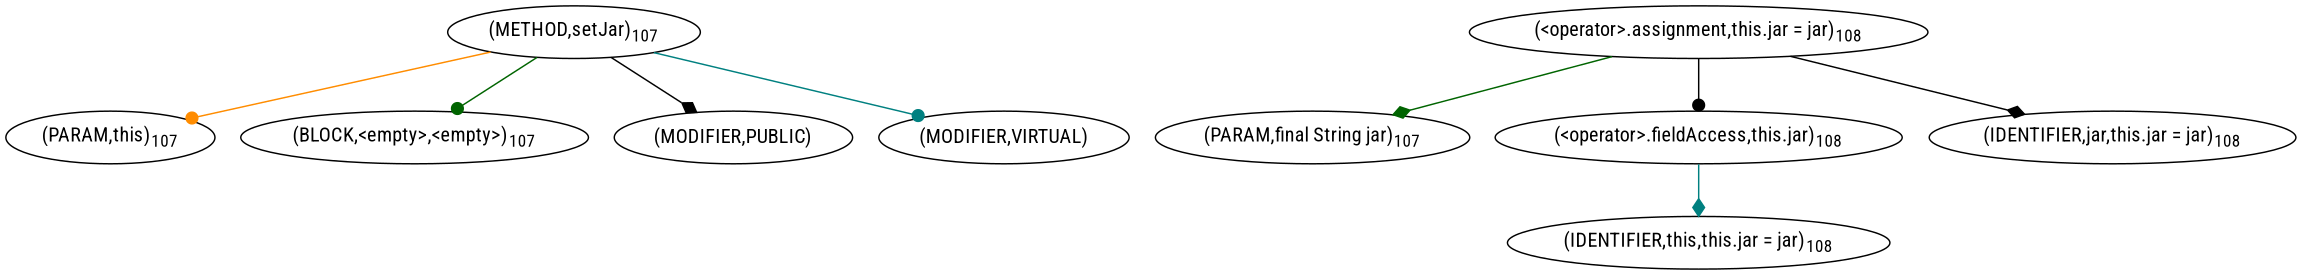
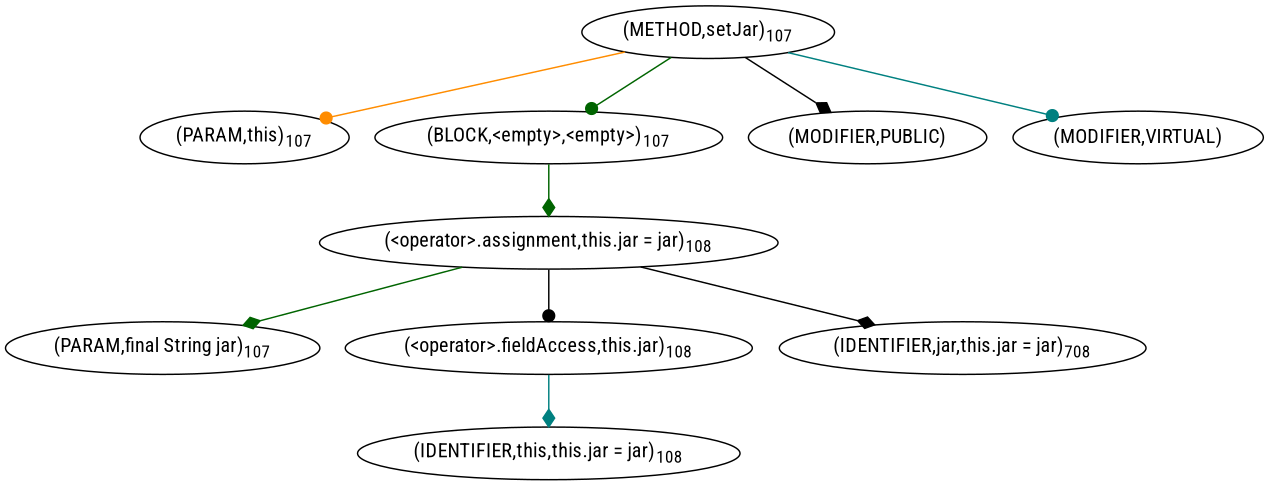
(2228, 135) -> (1078, 346)
none -> (549, 181)
